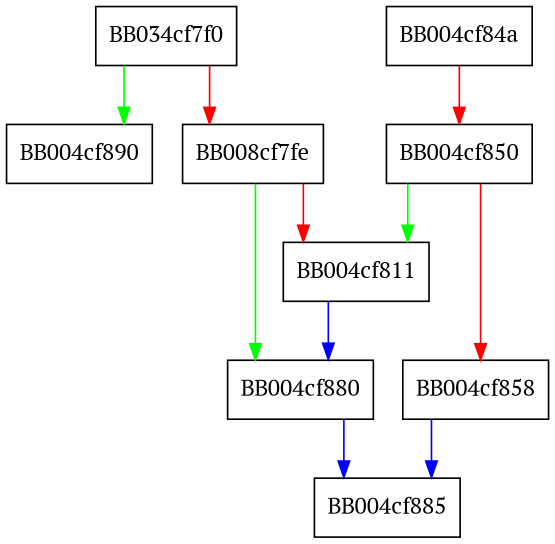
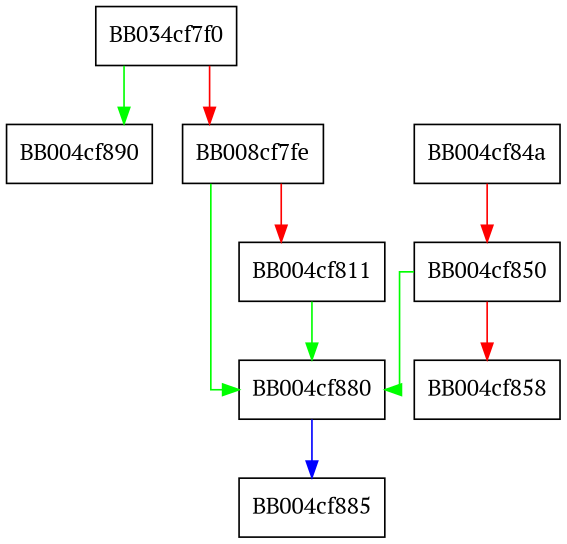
(408, 204) -> (400, 324)
(328, 322) -> (312, 322)
(431, 440) -> none
